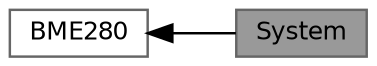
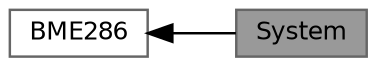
(79, 33) -> (79, 33)
